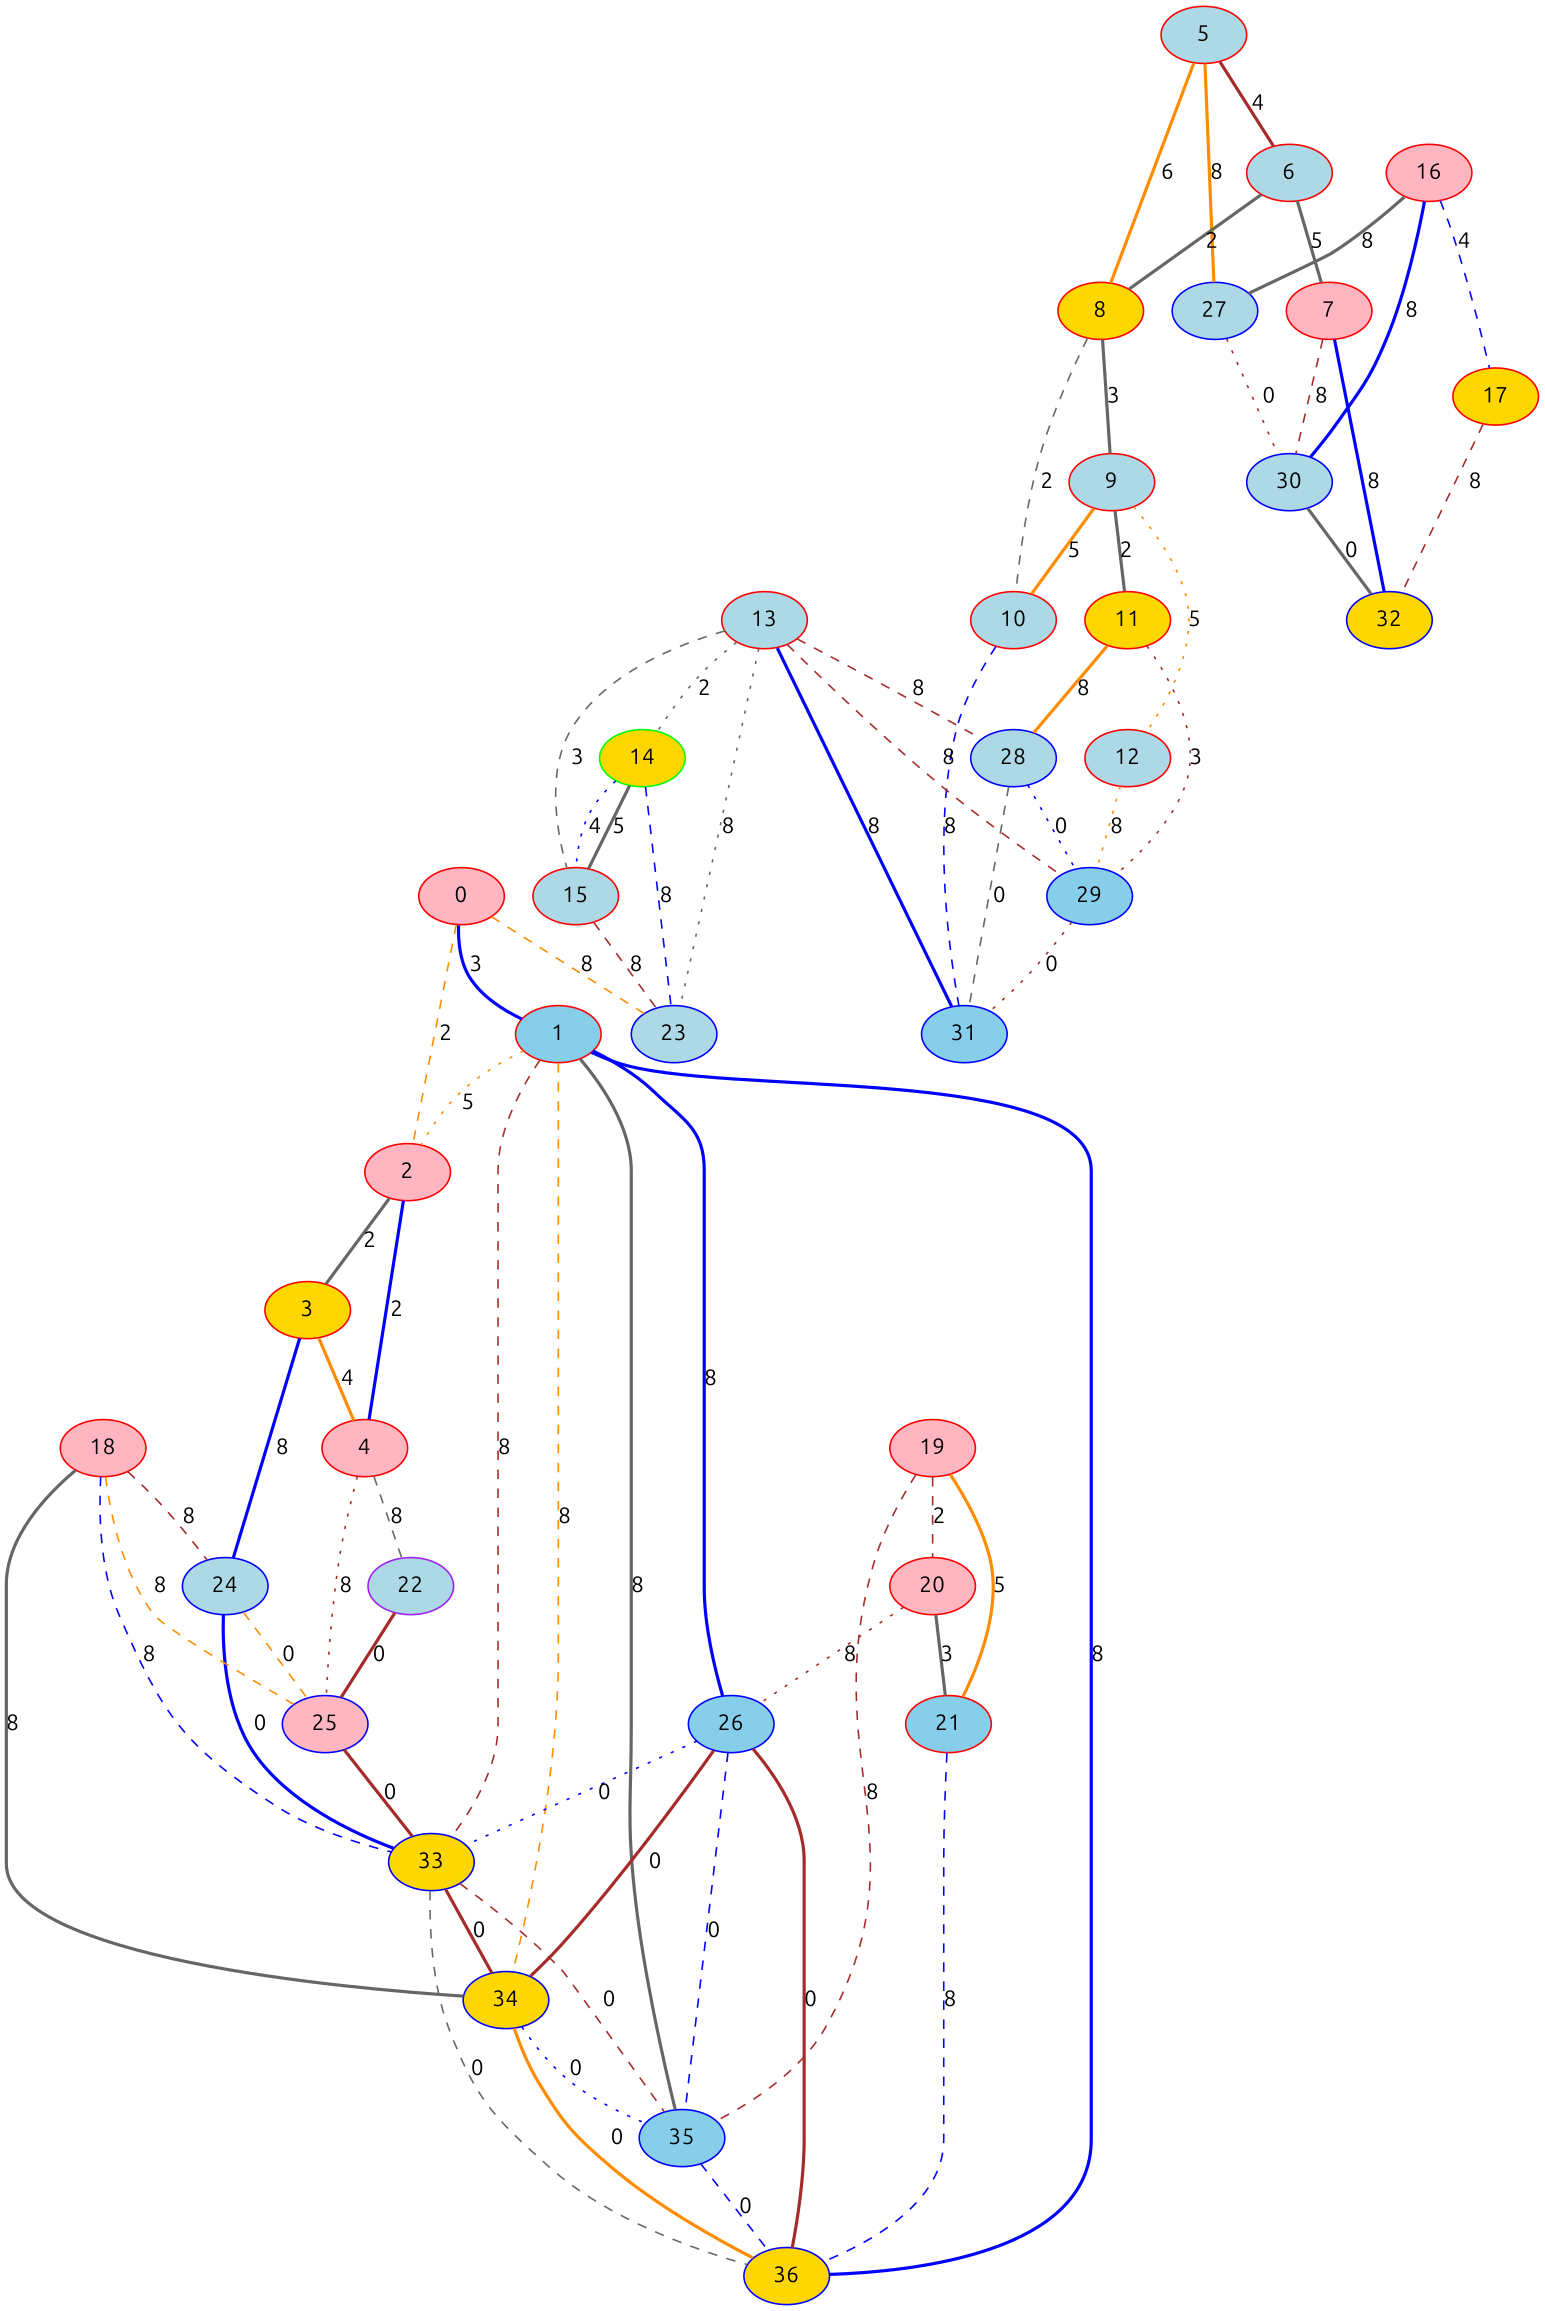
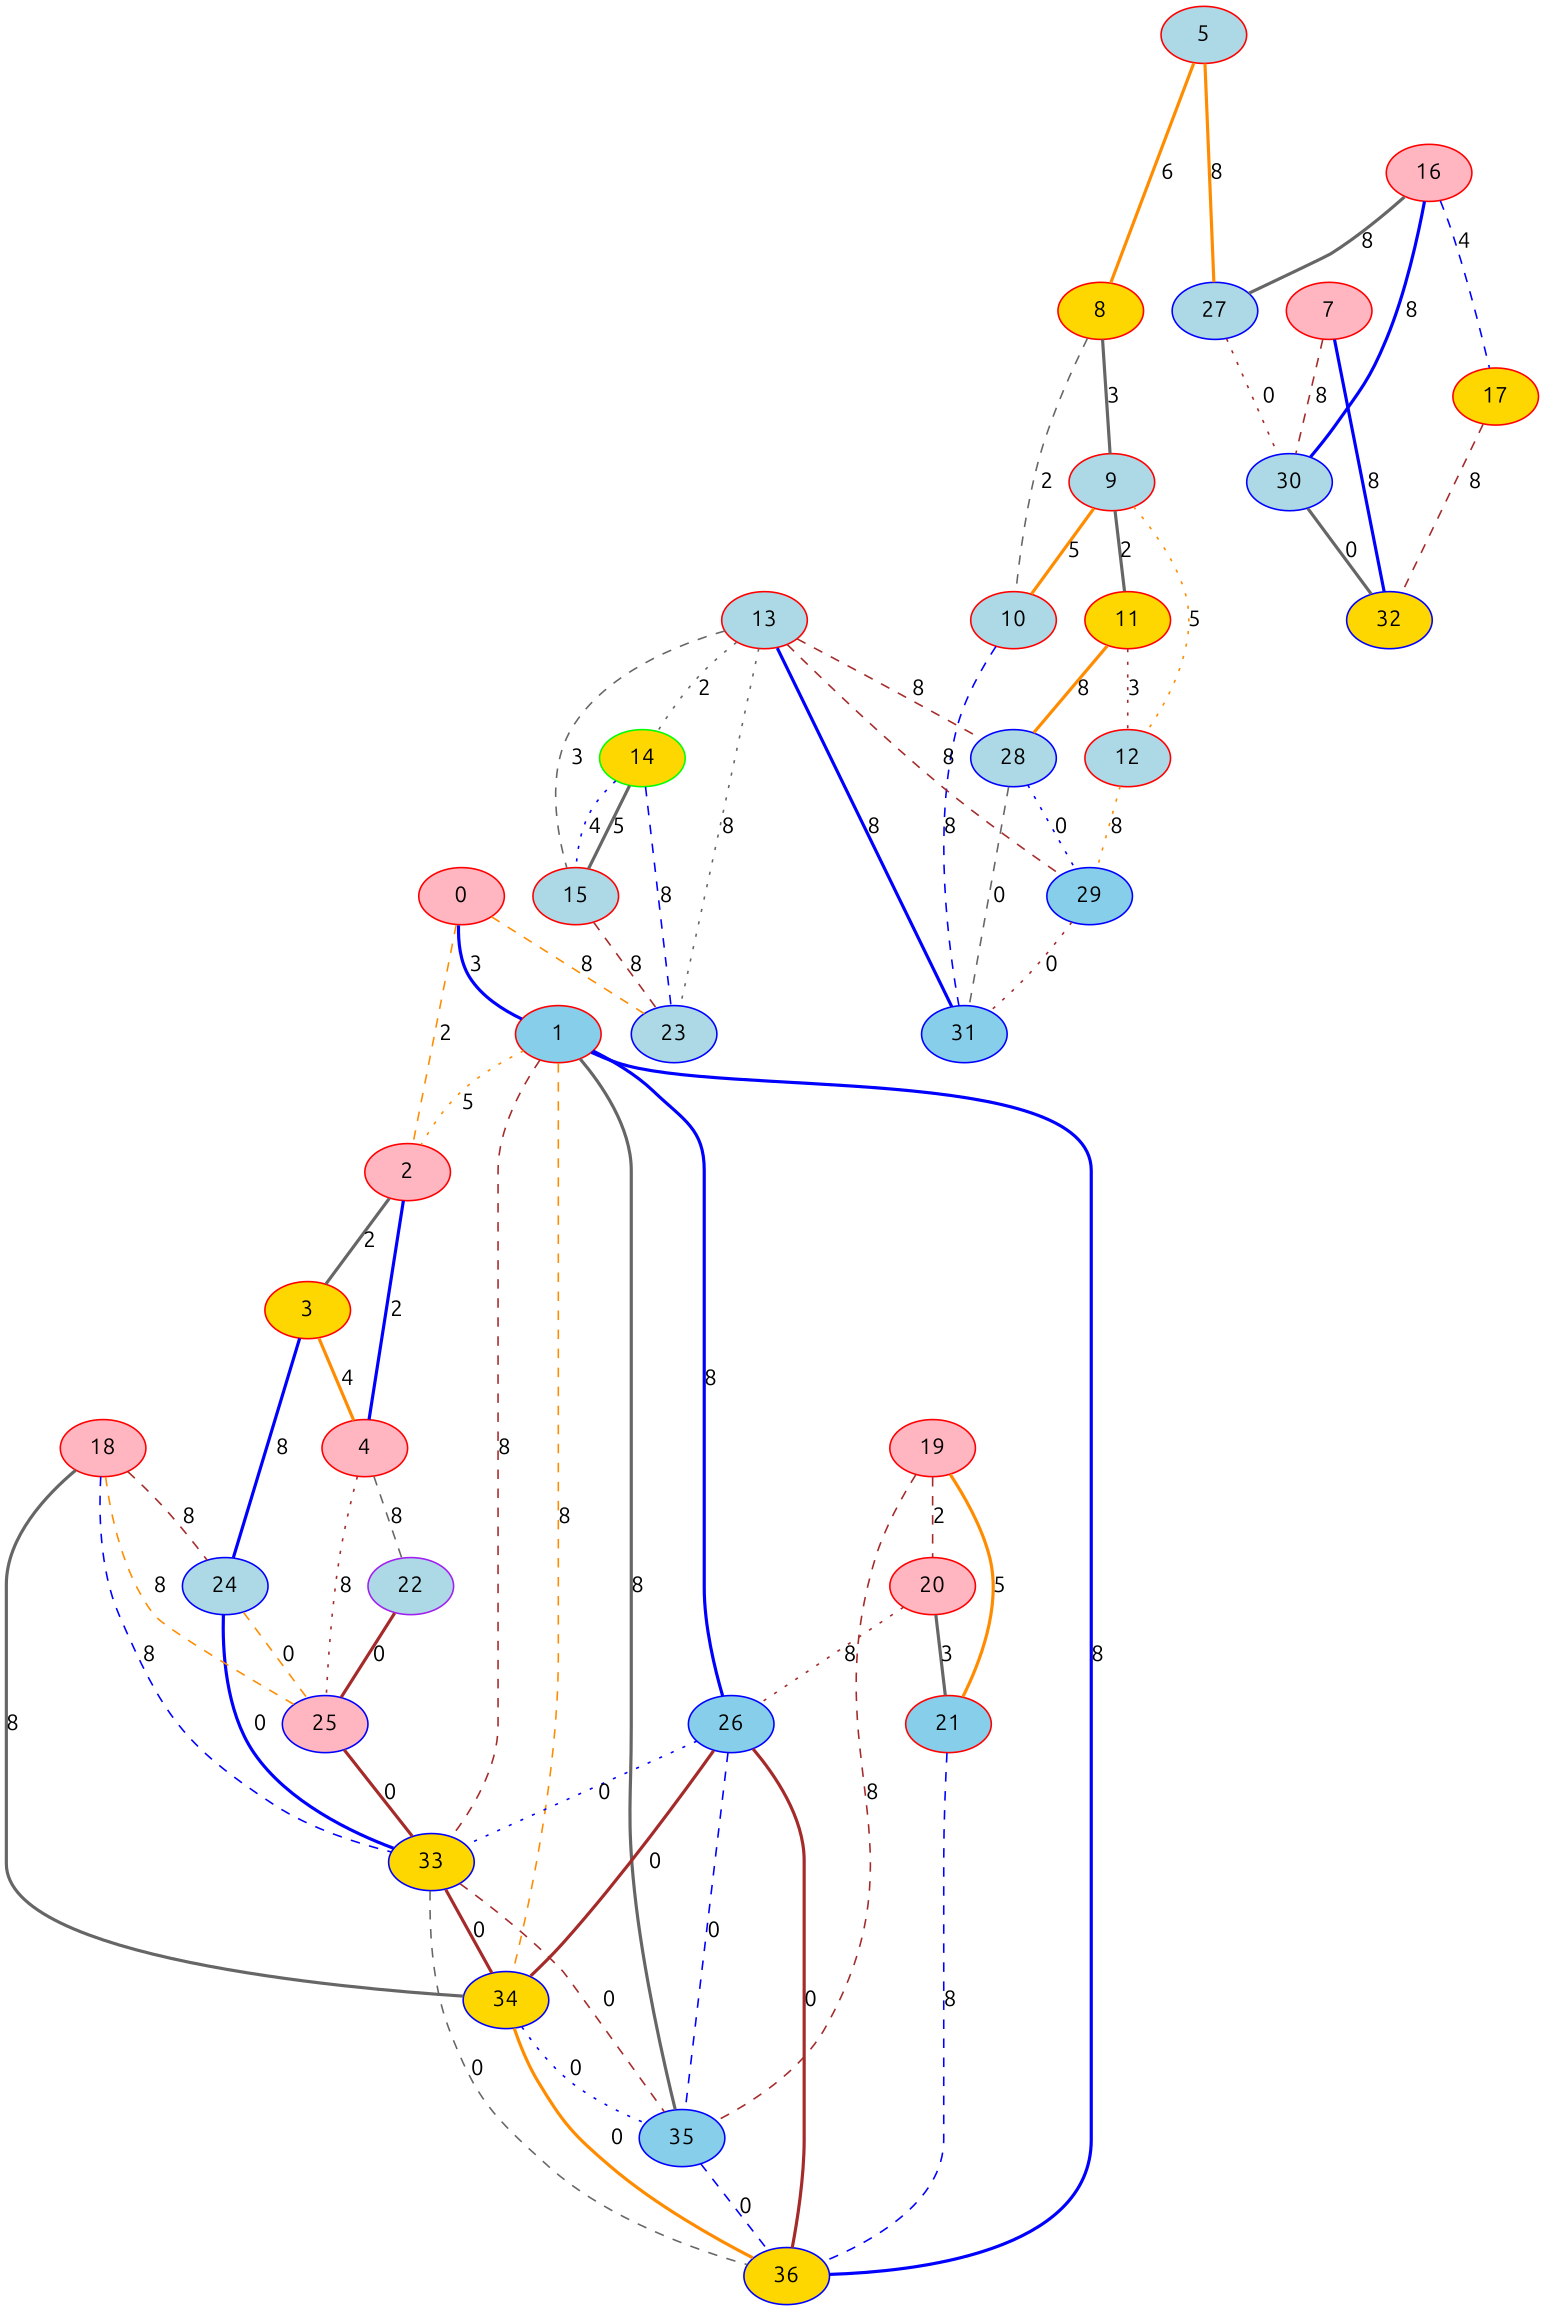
(1290, 173) -> none
(1190, 767) -> (1128, 689)
